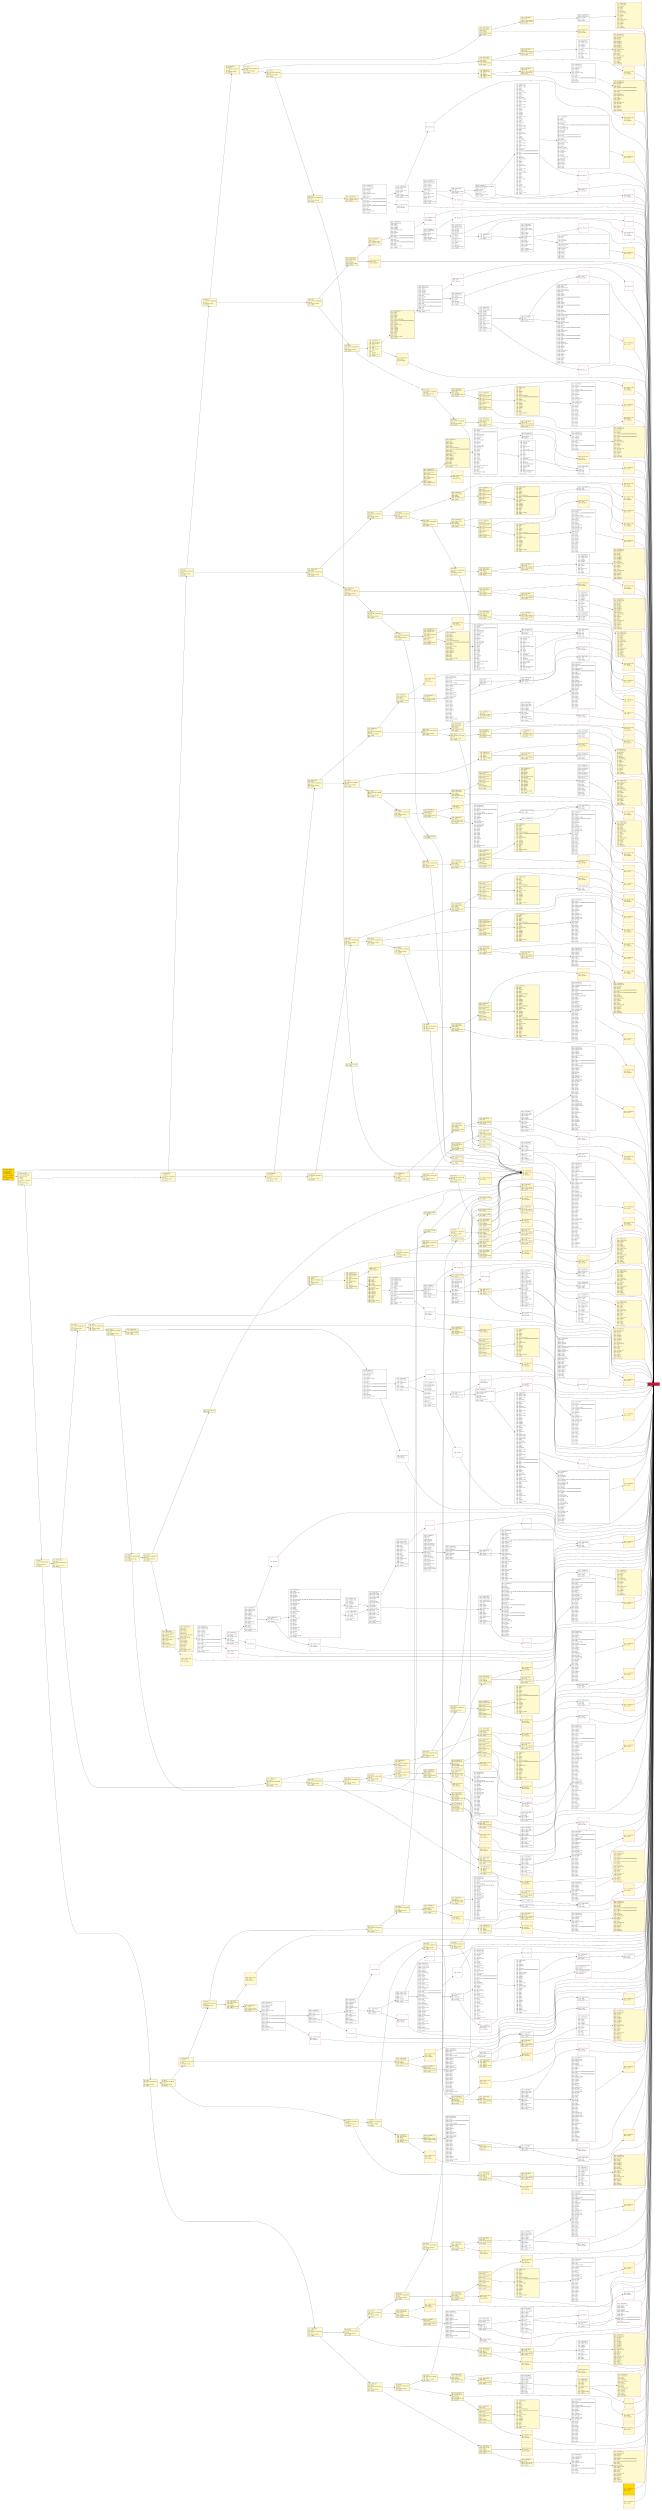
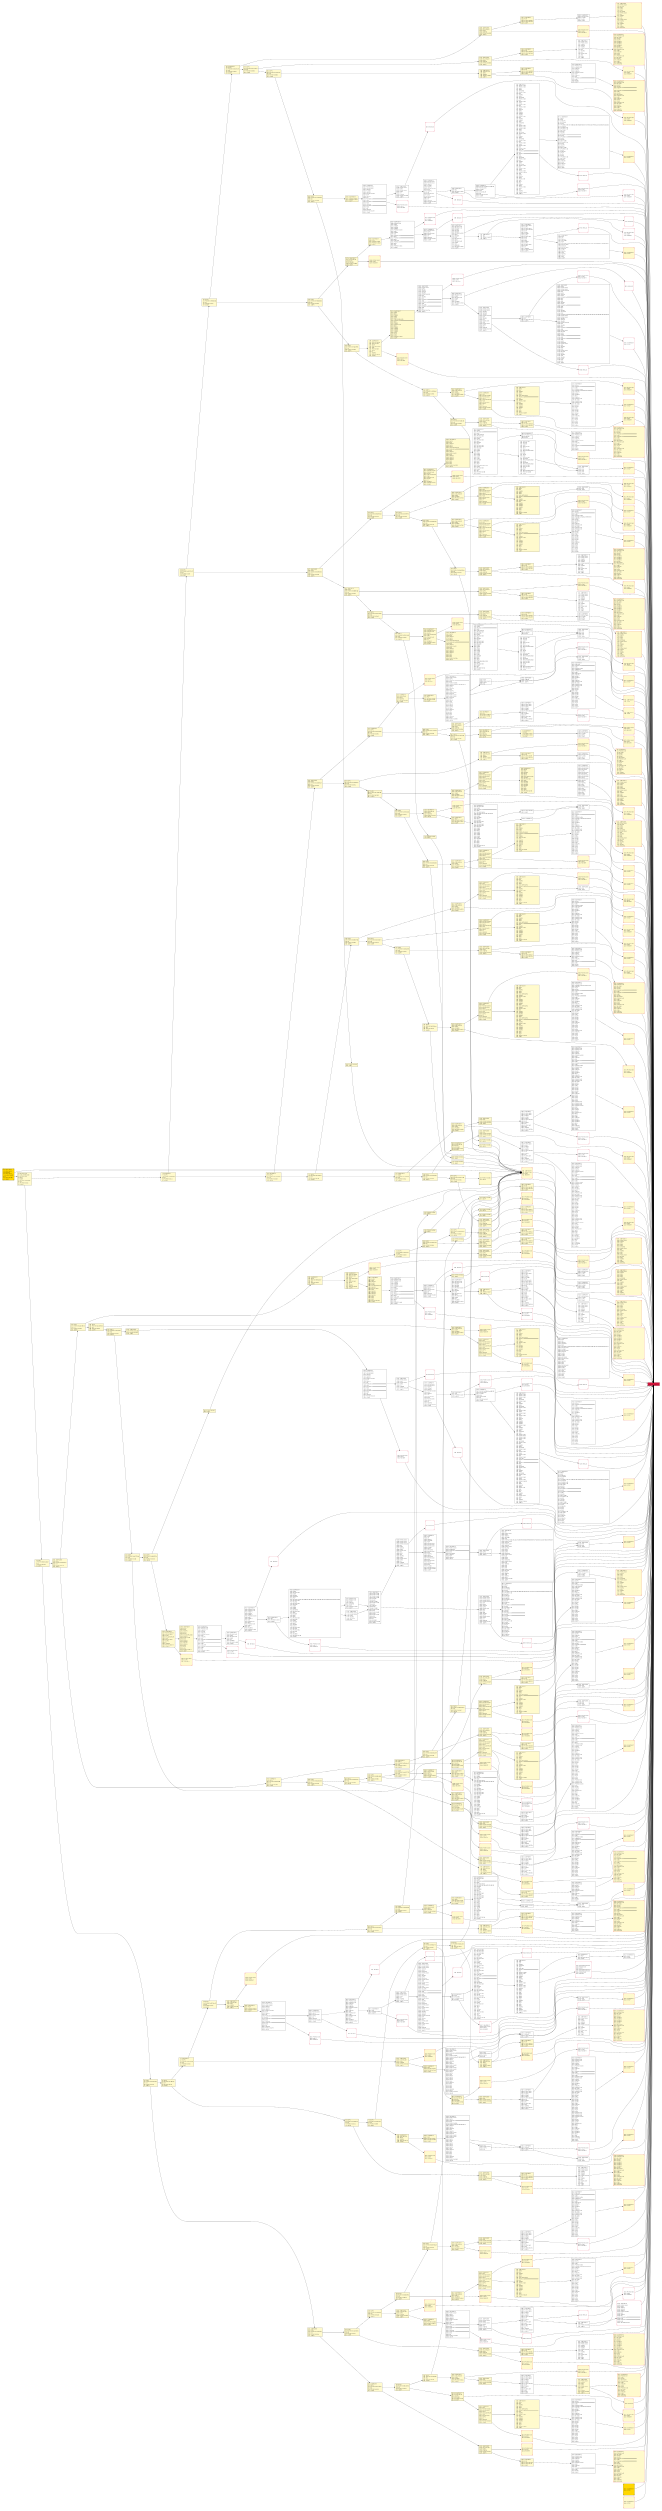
(629, 344) -> (629, 344)
(485, 2147) -> (485, 2147)
